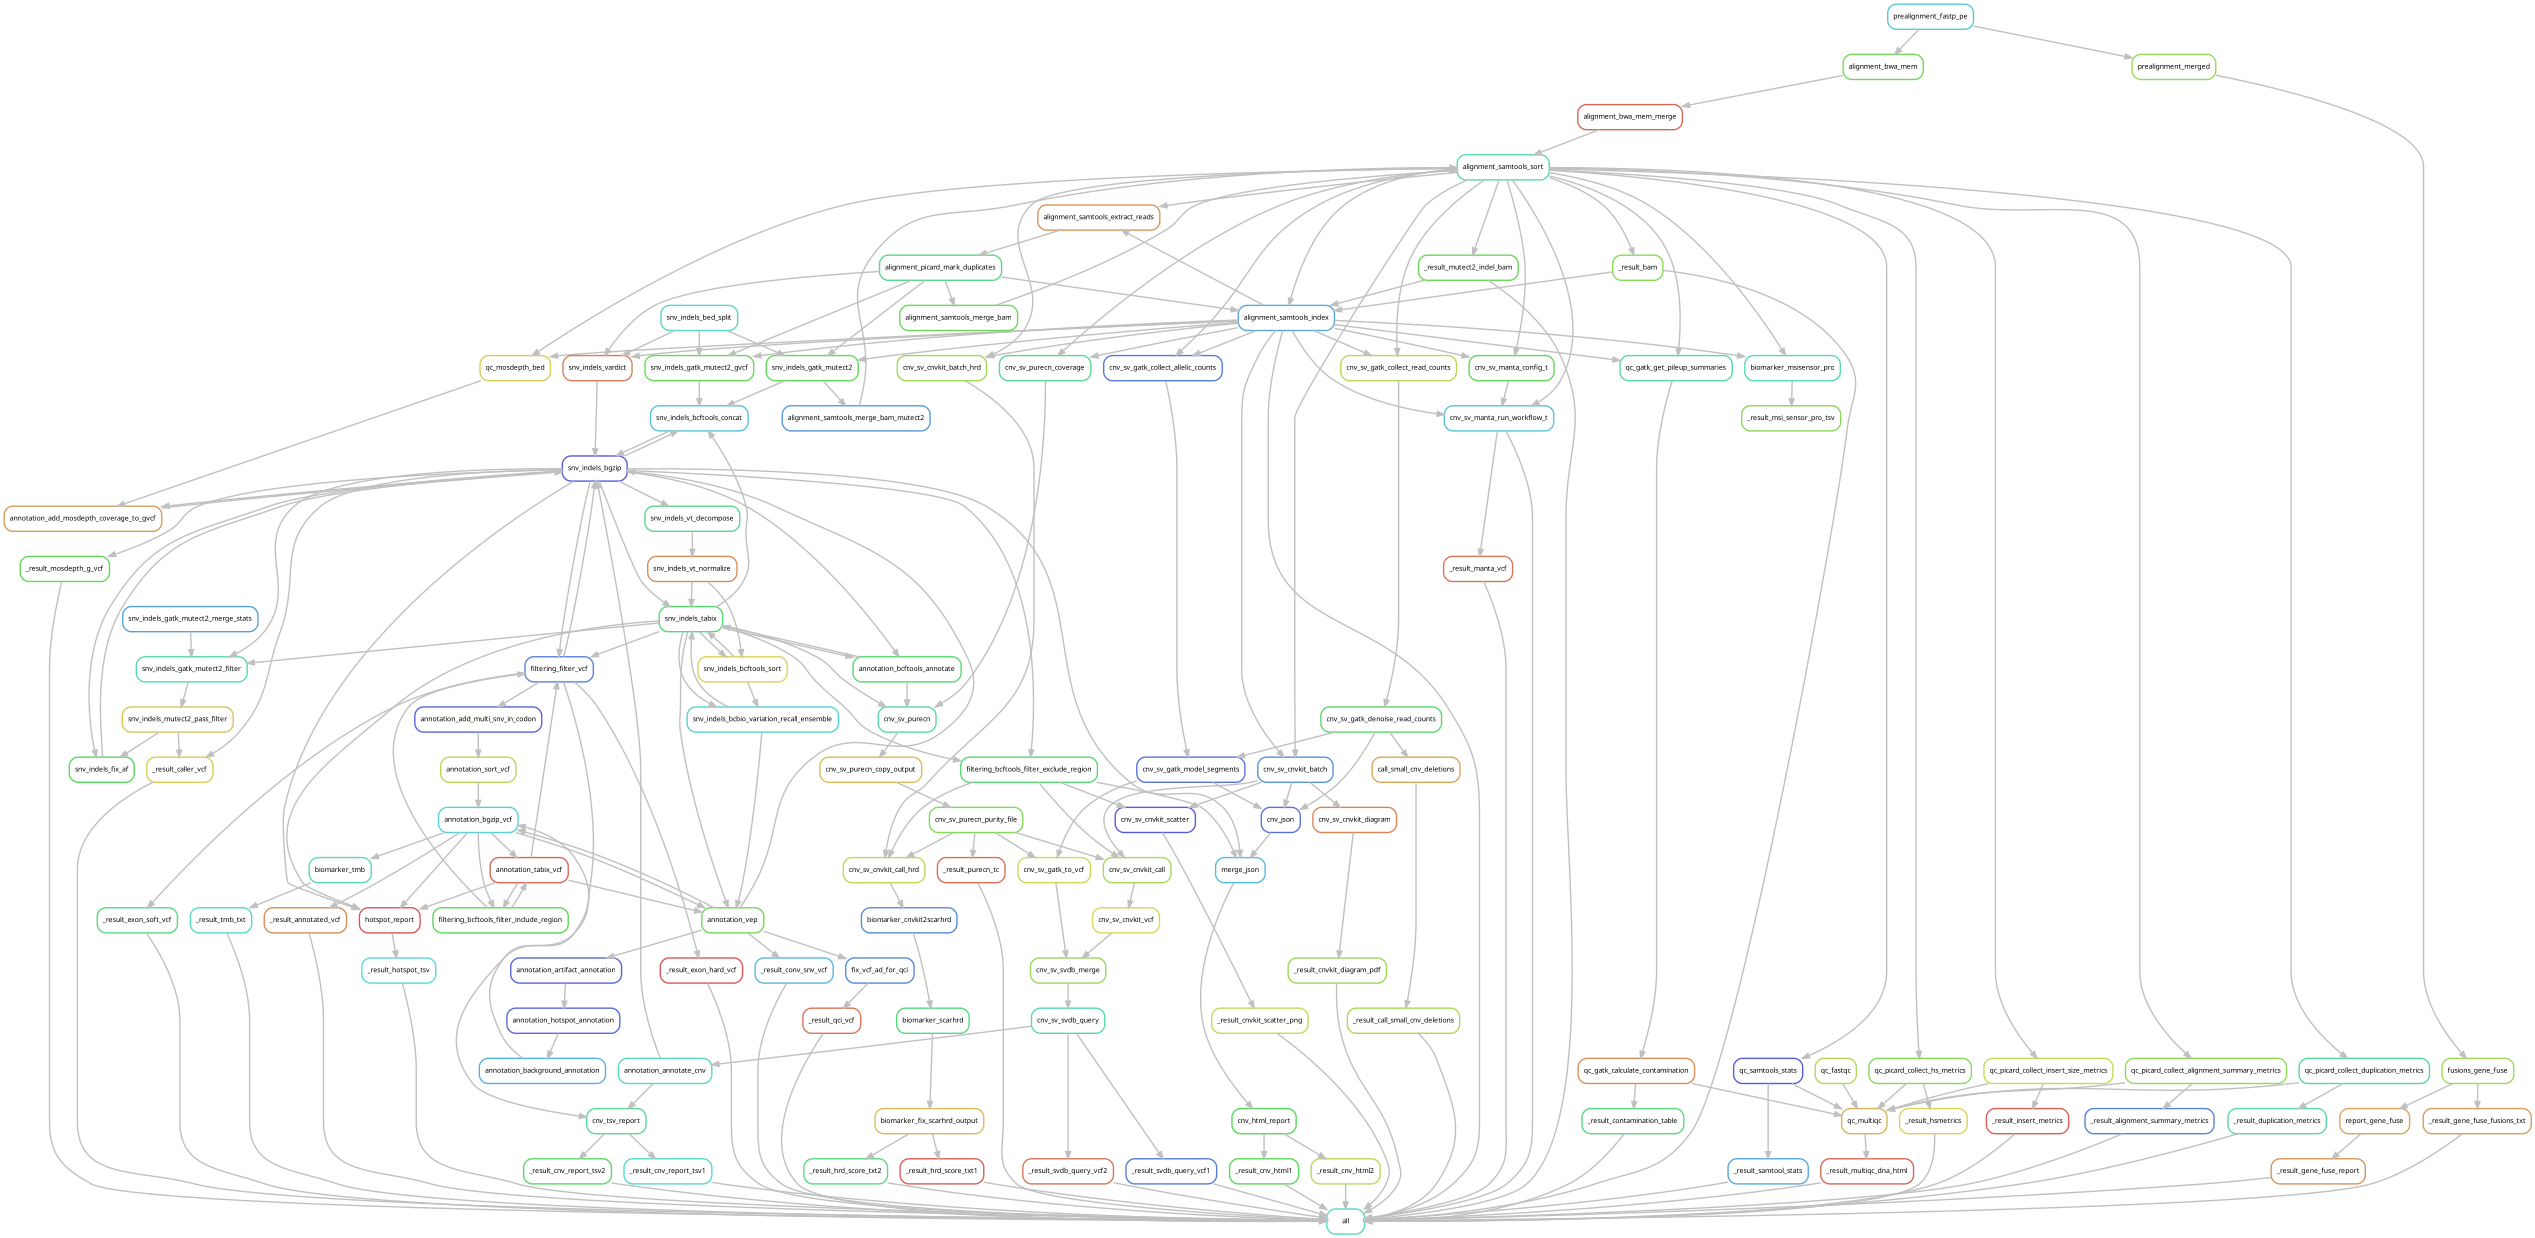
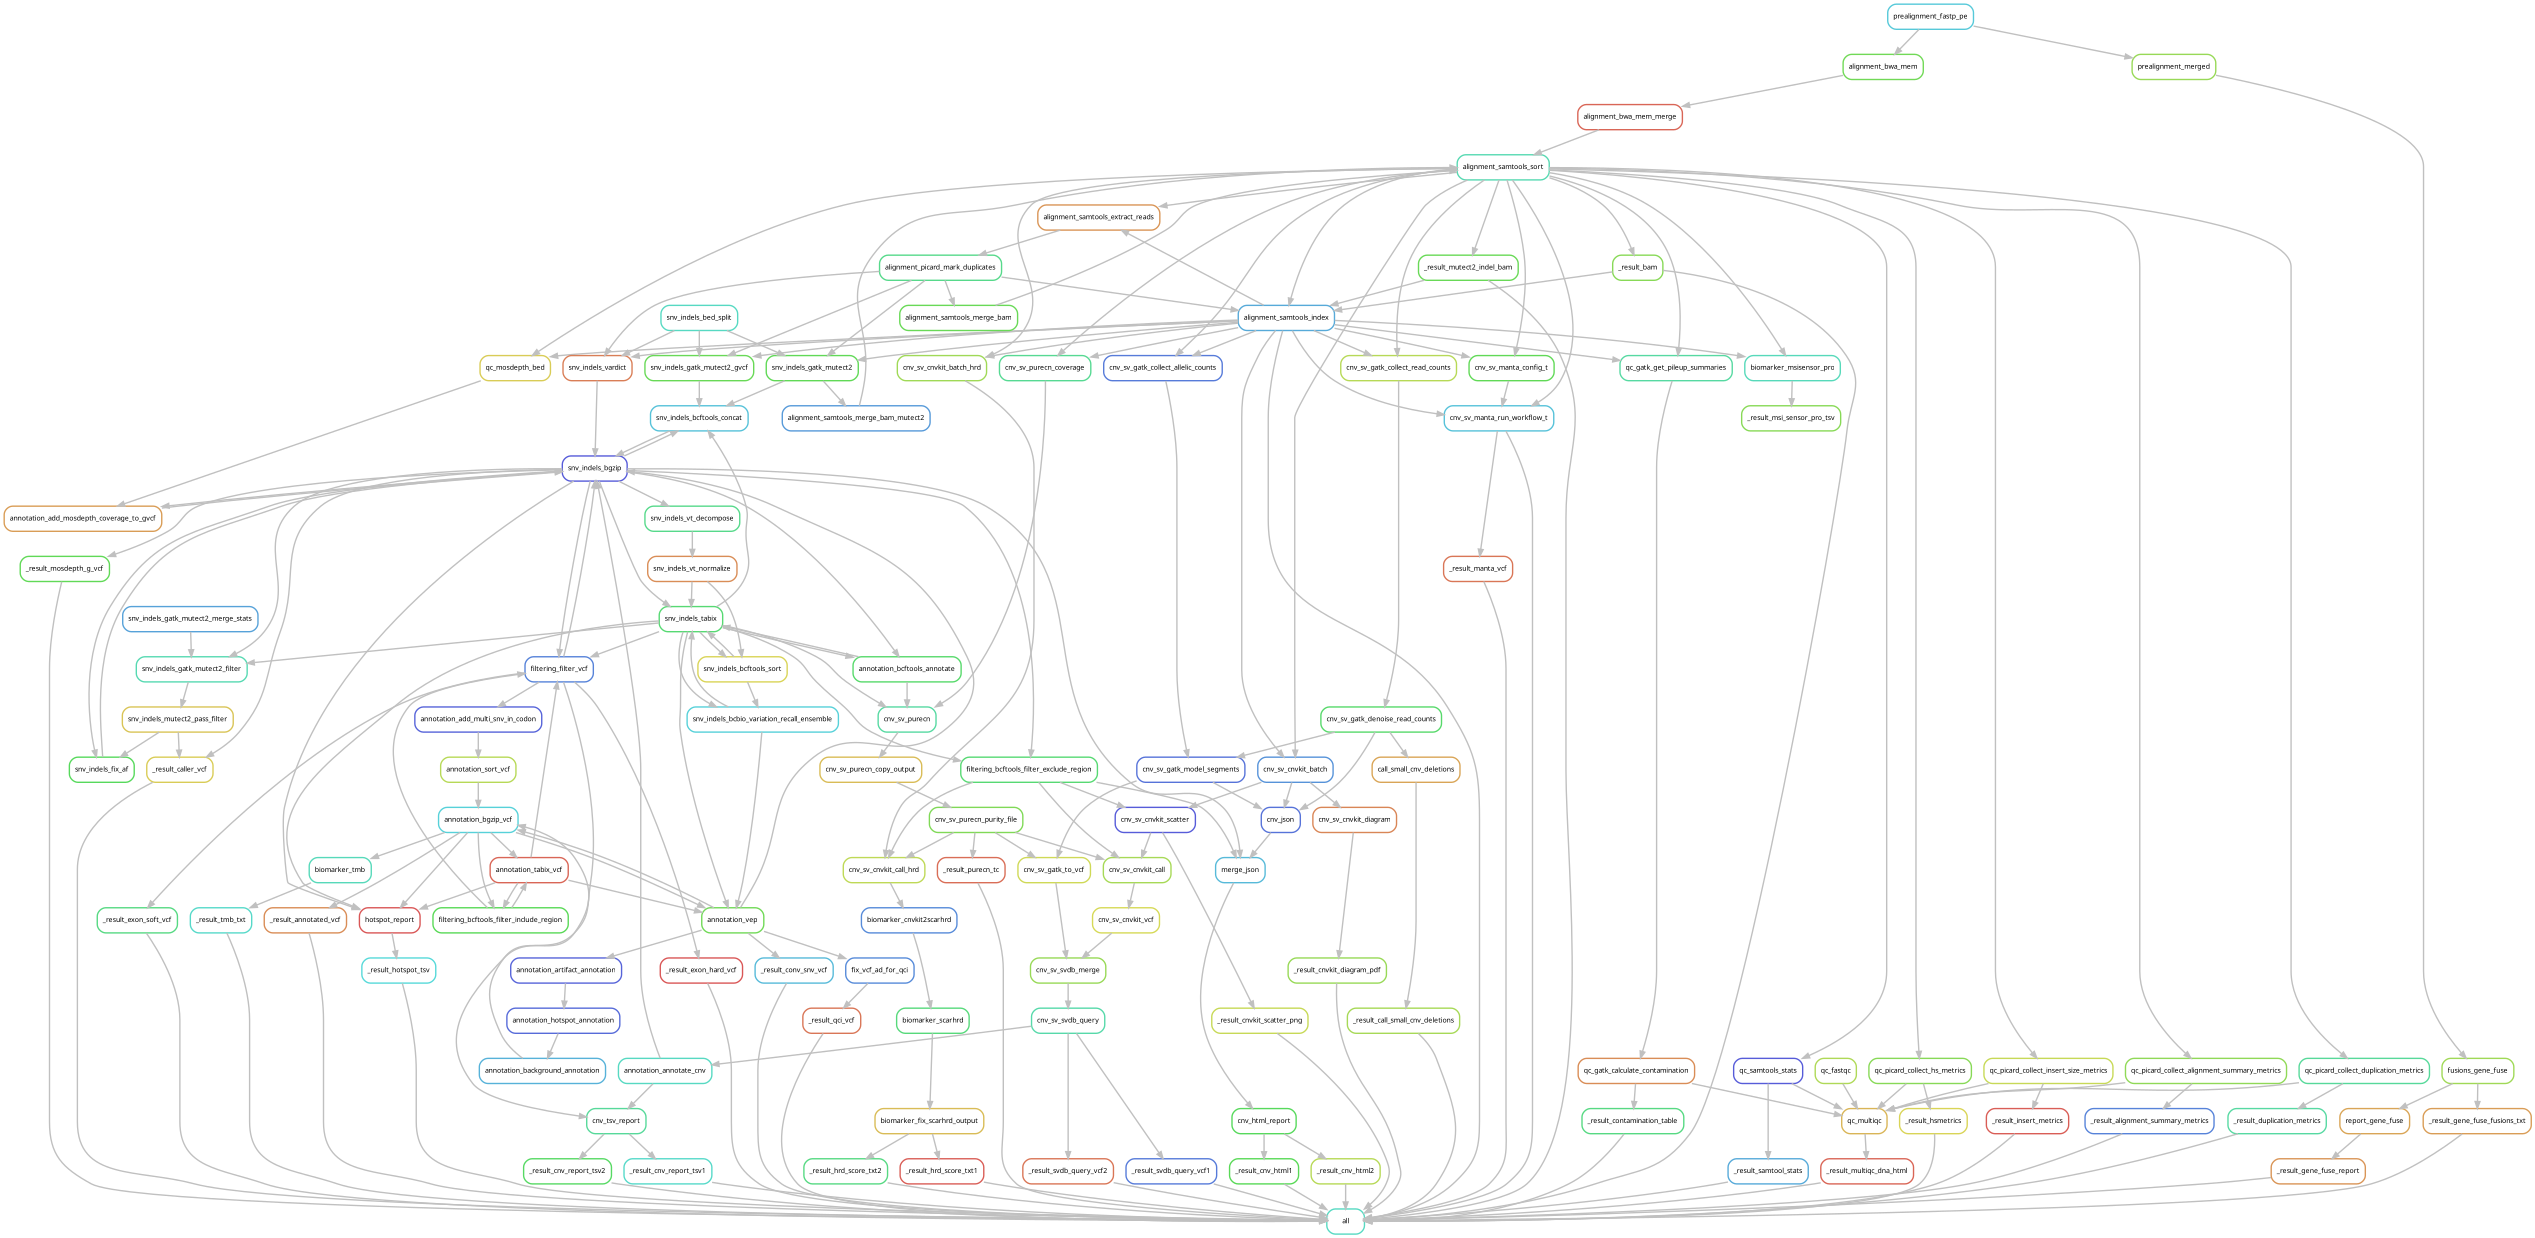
(1161, 790) -> (1147, 842)
